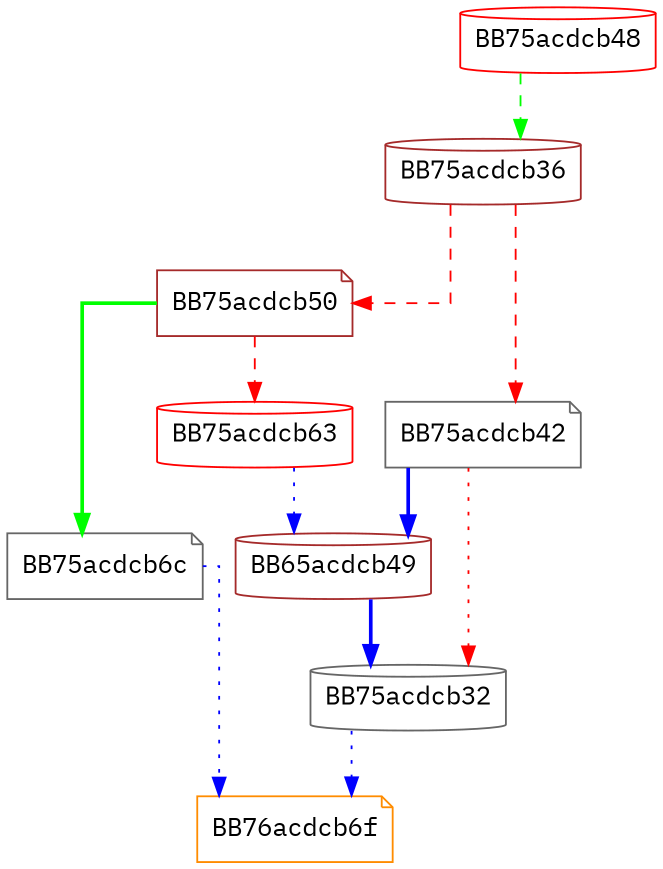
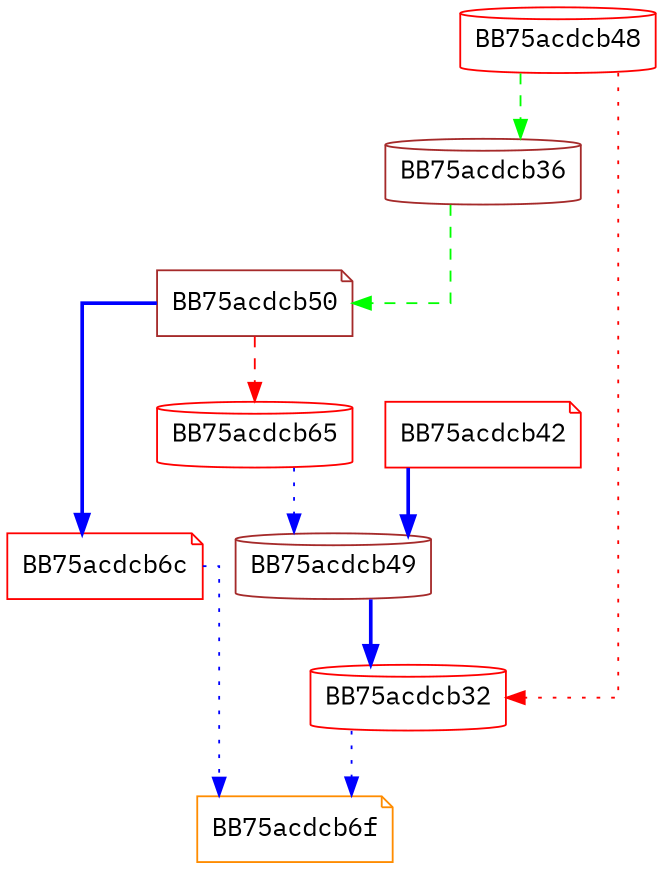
(451, 294) -> (451, 294)
(516, 294) -> none
(82, 372) -> (82, 372)
(255, 435) -> (255, 435)
(483, 435) -> (483, 435)
(468, 557) -> (618, 432)
(105, 566) -> (105, 566)
(333, 566) -> (333, 566)
(408, 698) -> (408, 698)
(295, 829) -> (295, 829)
